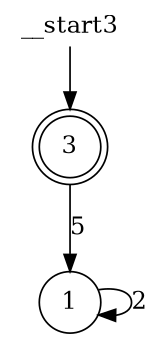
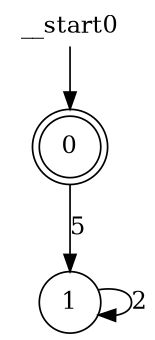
(70, 26) -> (70, 26)
(70, 147) -> (70, 147)
